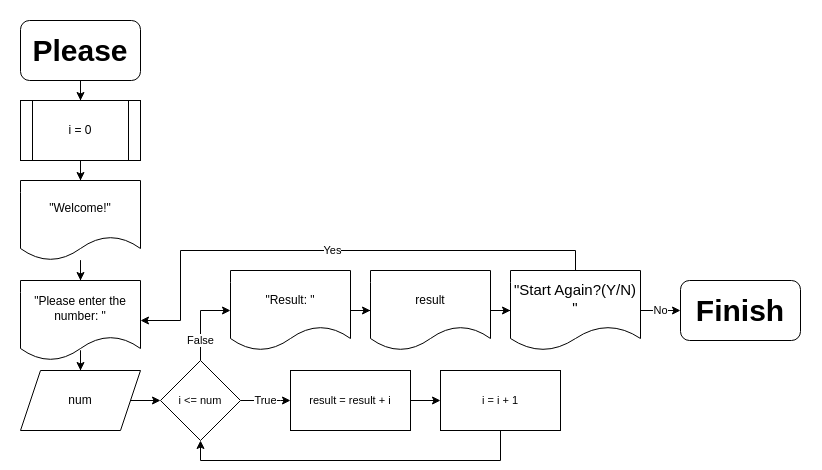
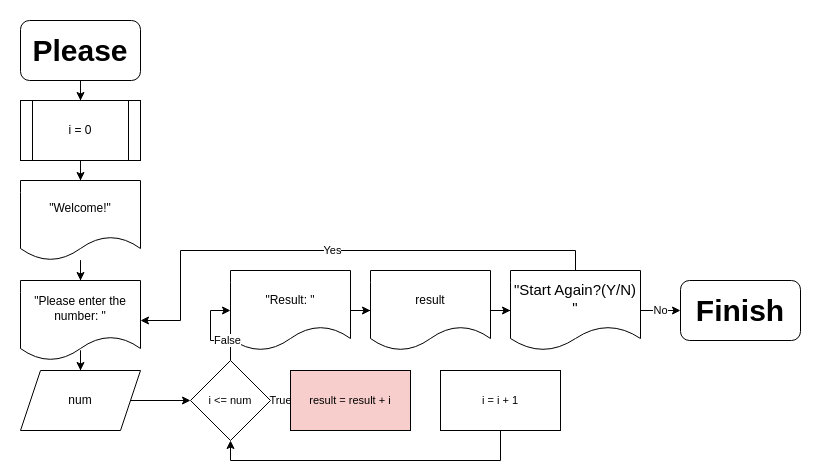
(201, 401) -> (231, 401)
(351, 401) -> (351, 401)
(430, 401) -> none
